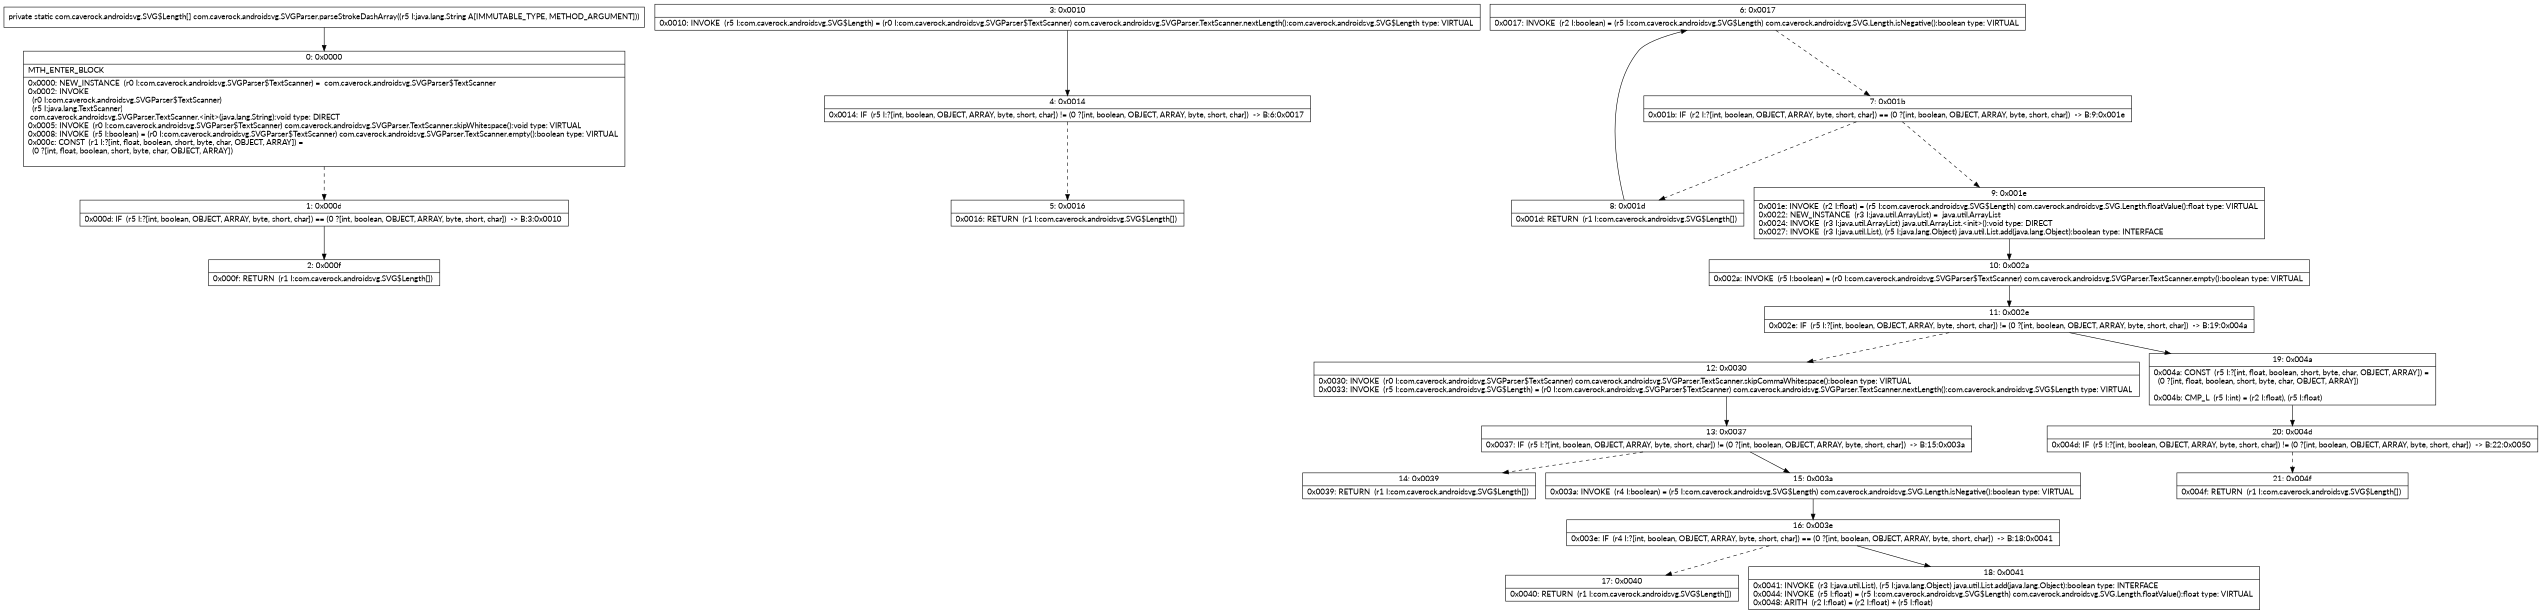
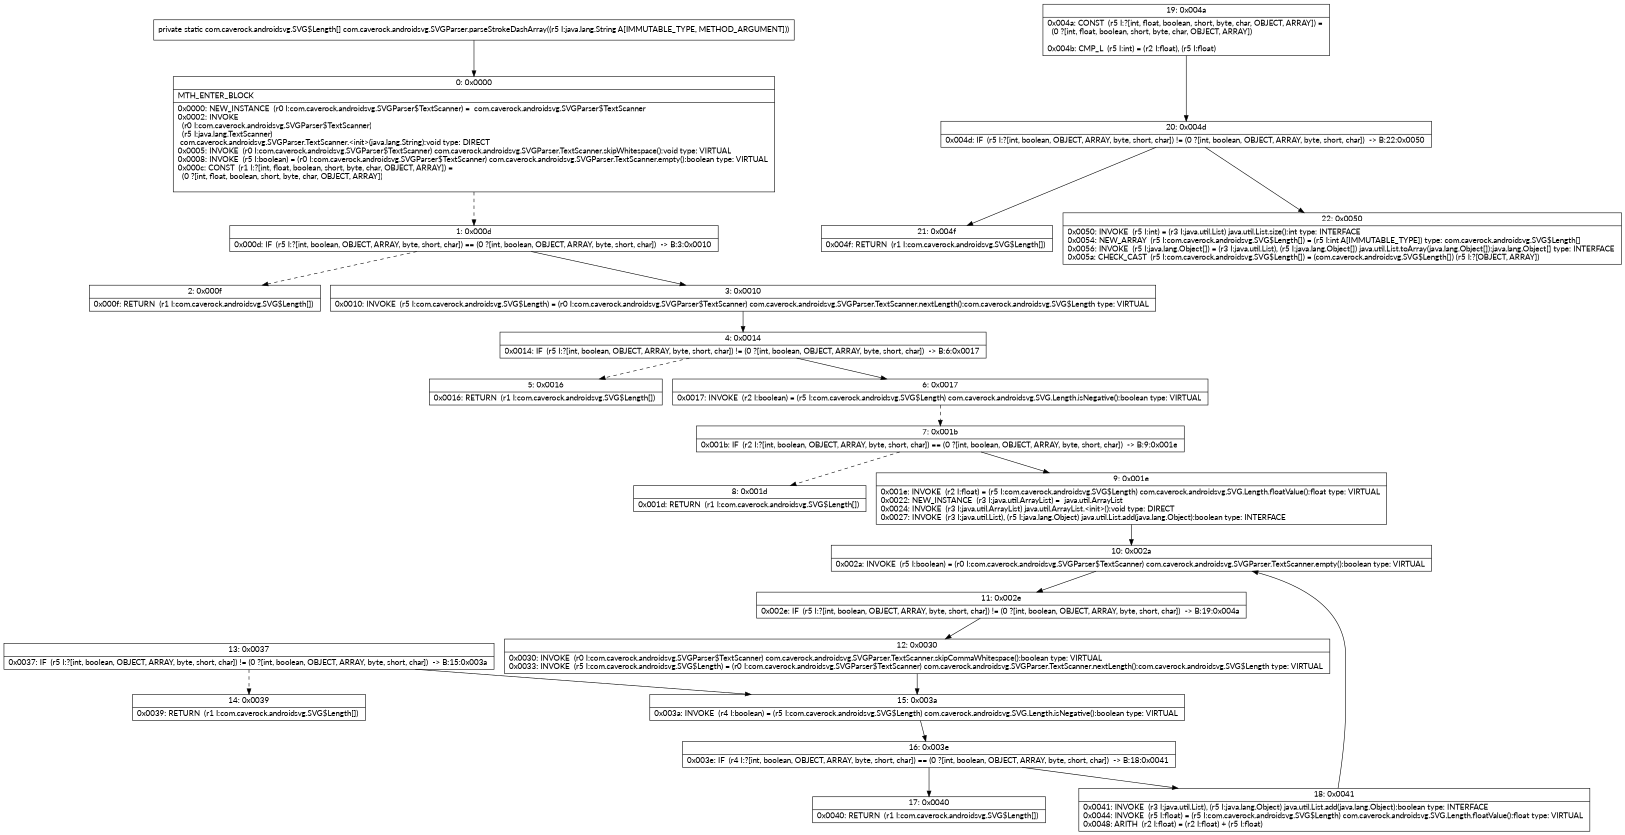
(1618, 100) -> (839, 368)
(1939, 153) -> (1012, 462)
none -> (1342, 239)
(324, 240) -> (342, 268)
none -> (606, 268)
(2117, 343) -> none
(1881, 347) -> (965, 627)
(1727, 408) -> (917, 681)
(2292, 460) -> (1064, 185)
(1720, 560) -> (929, 779)
none -> (1346, 657)
